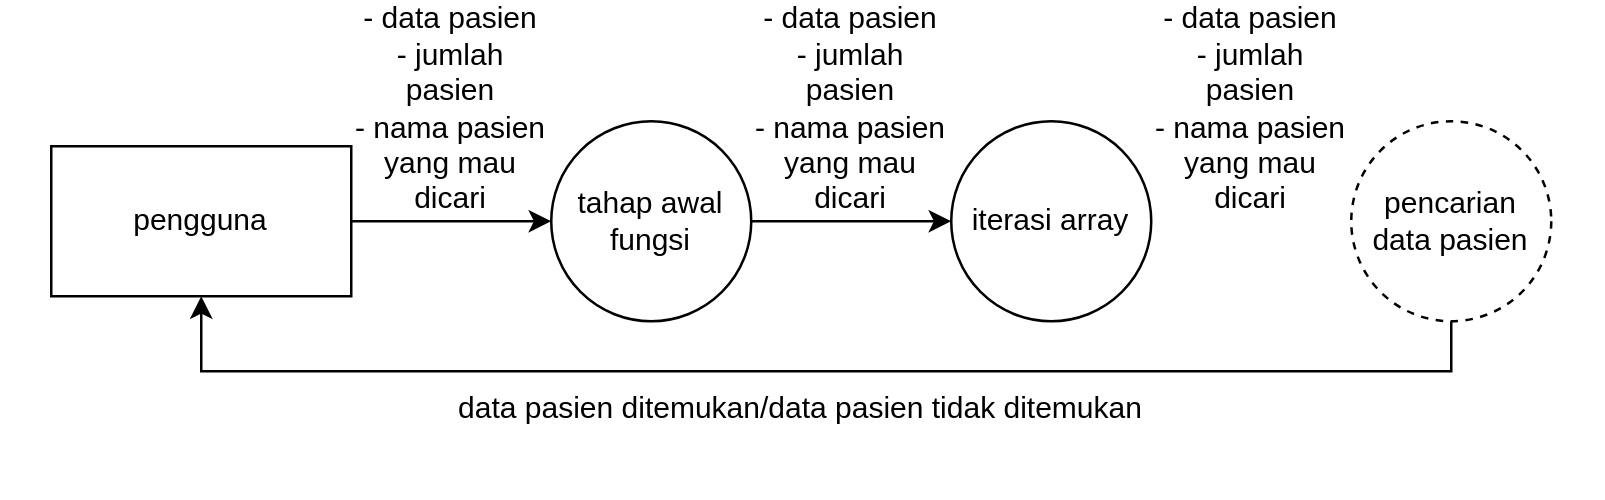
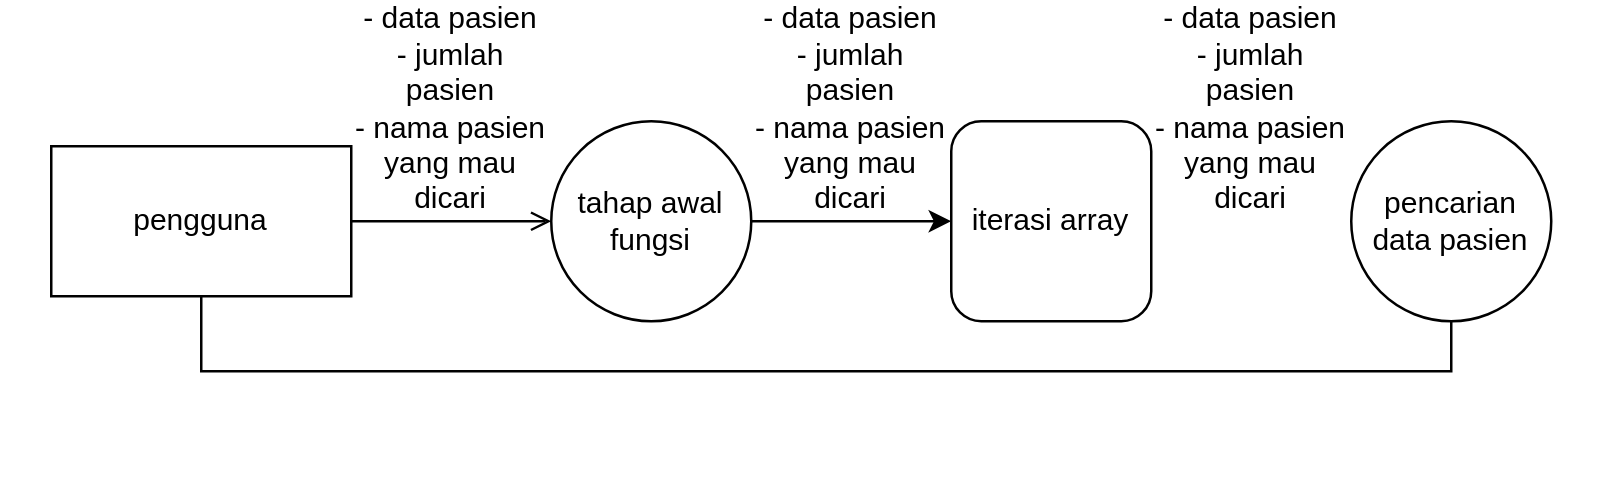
(533, 221) -> (537, 221)
(1051, 221) -> (1051, 221)
(1451, 221) -> (1451, 221)
(201, 314) -> (201, 307)
(801, 409) -> none
